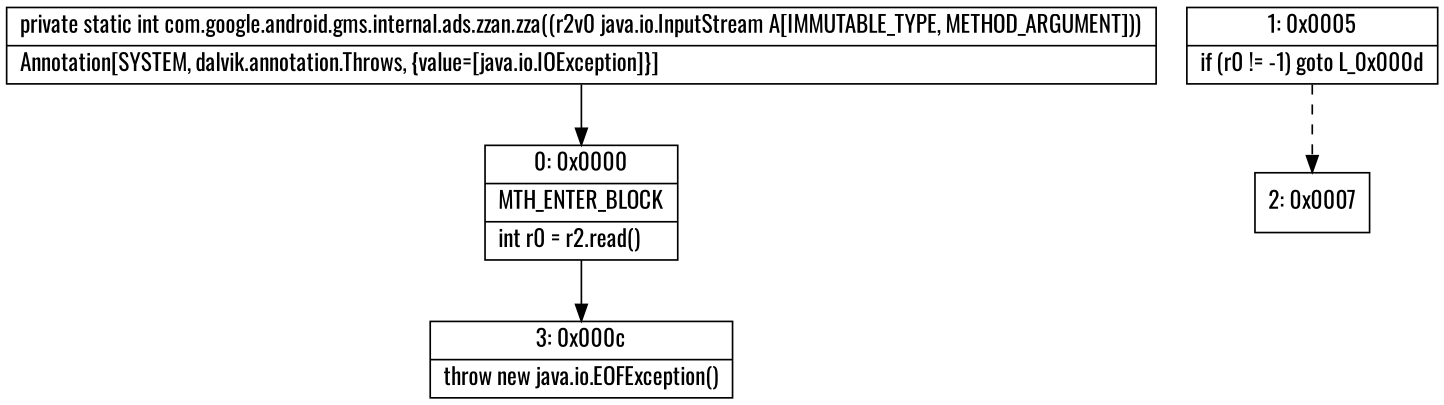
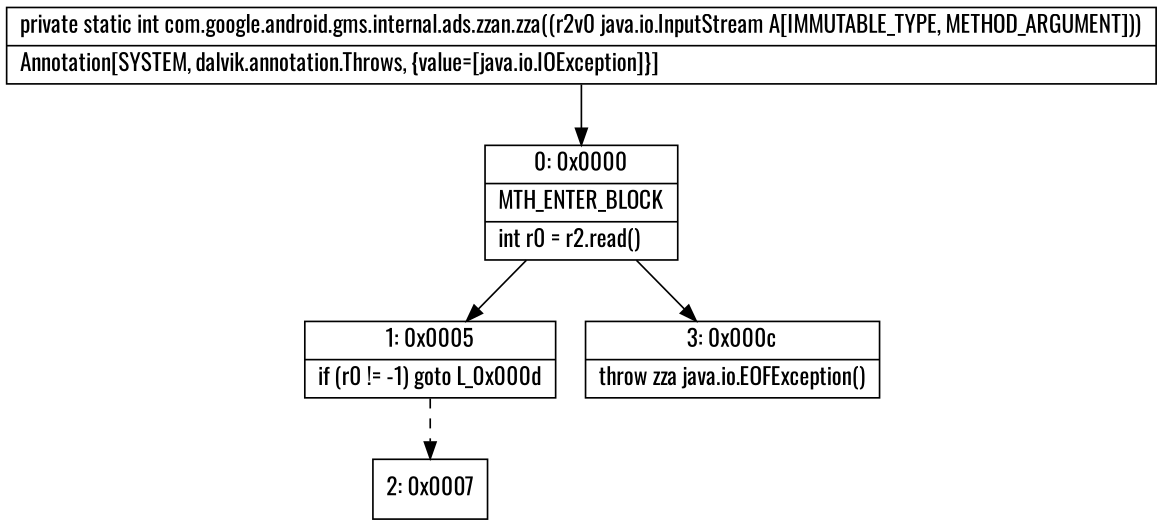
none -> (502, 285)
(581, 378) -> (733, 378)
